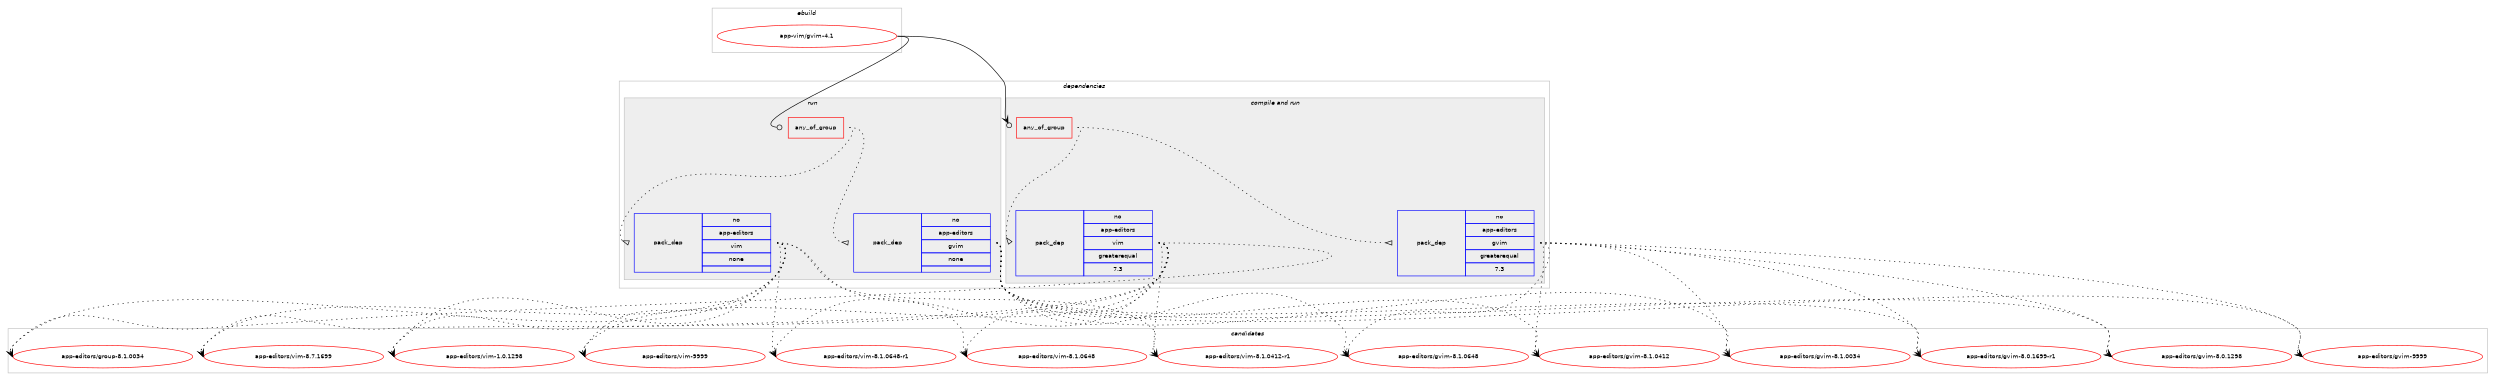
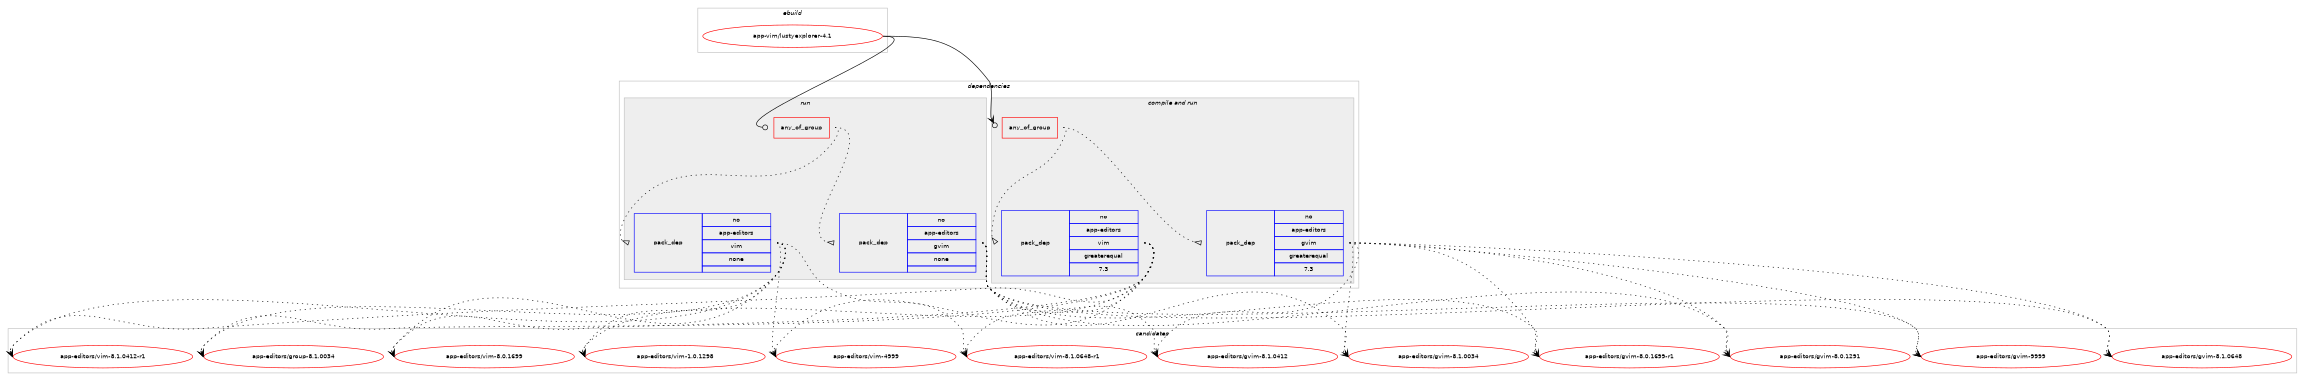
(807, 36) -> (793, 36)
(294, 357) -> (485, 357)
(675, 357) -> (866, 357)
(1057, 357) -> none
(2202, 357) -> (1820, 357)
